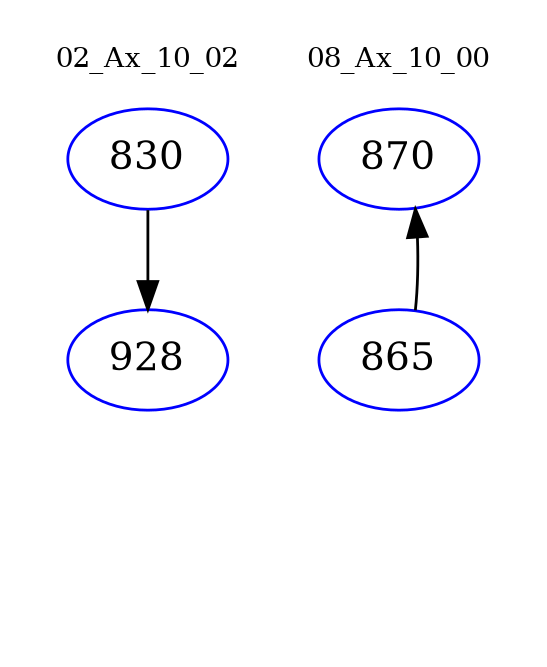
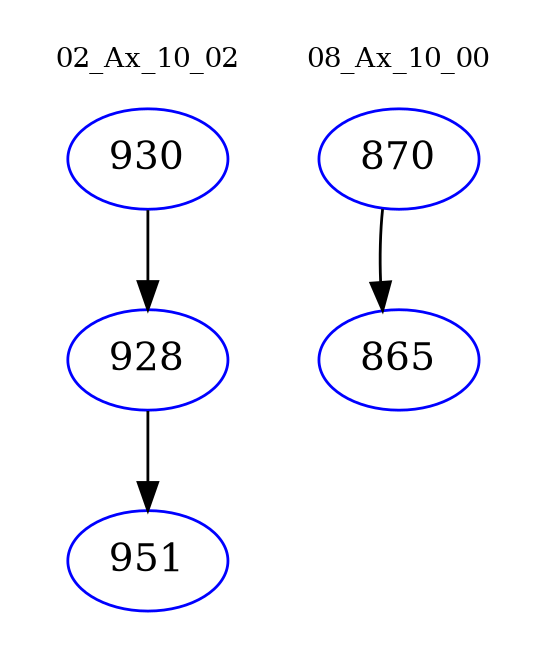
(148, 159) -> (148, 159)
(418, 274) -> (380, 245)
none -> (148, 561)
